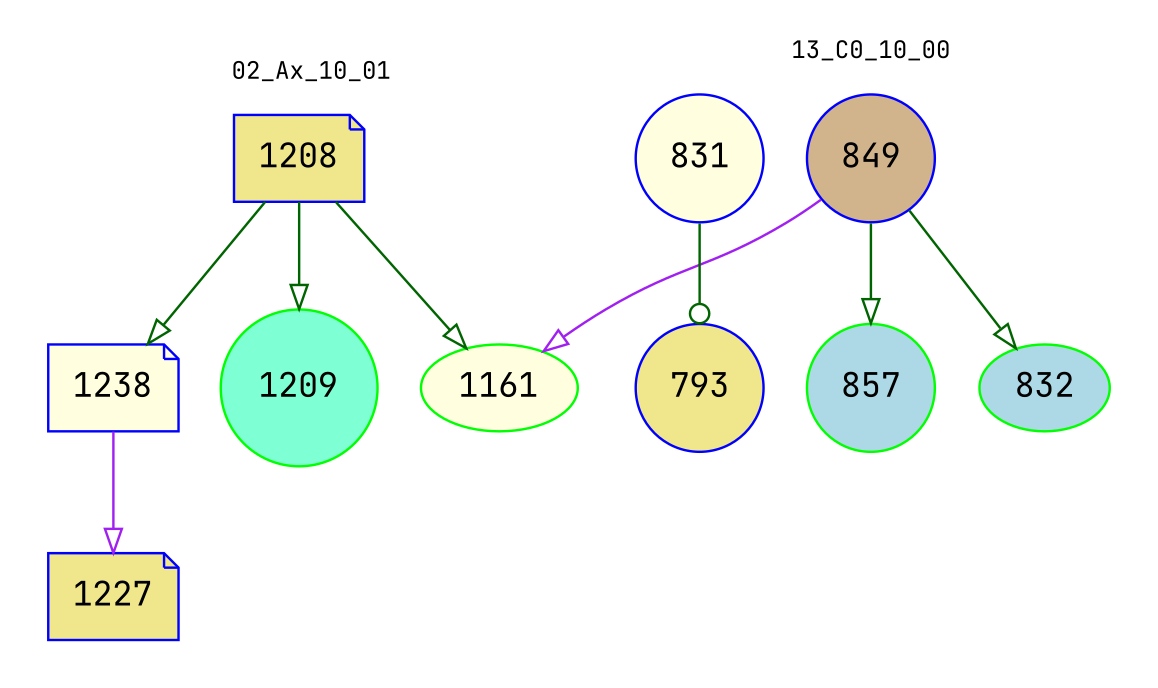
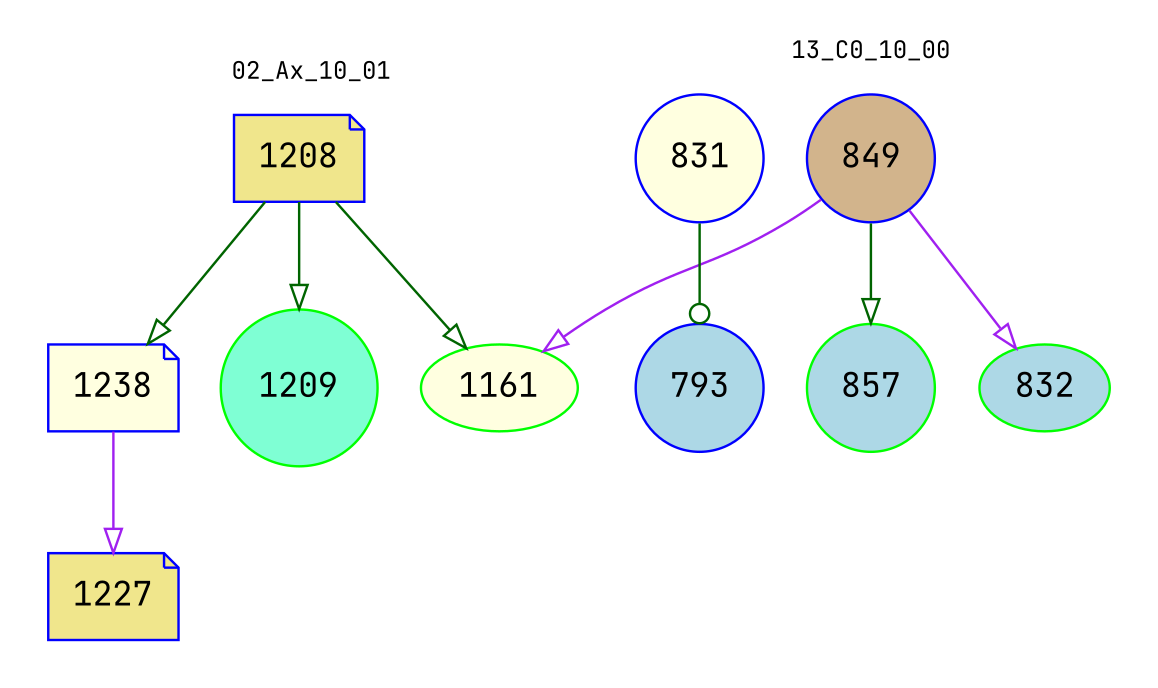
(955, 269) -> (955, 269)
(700, 388) -> (700, 388)
